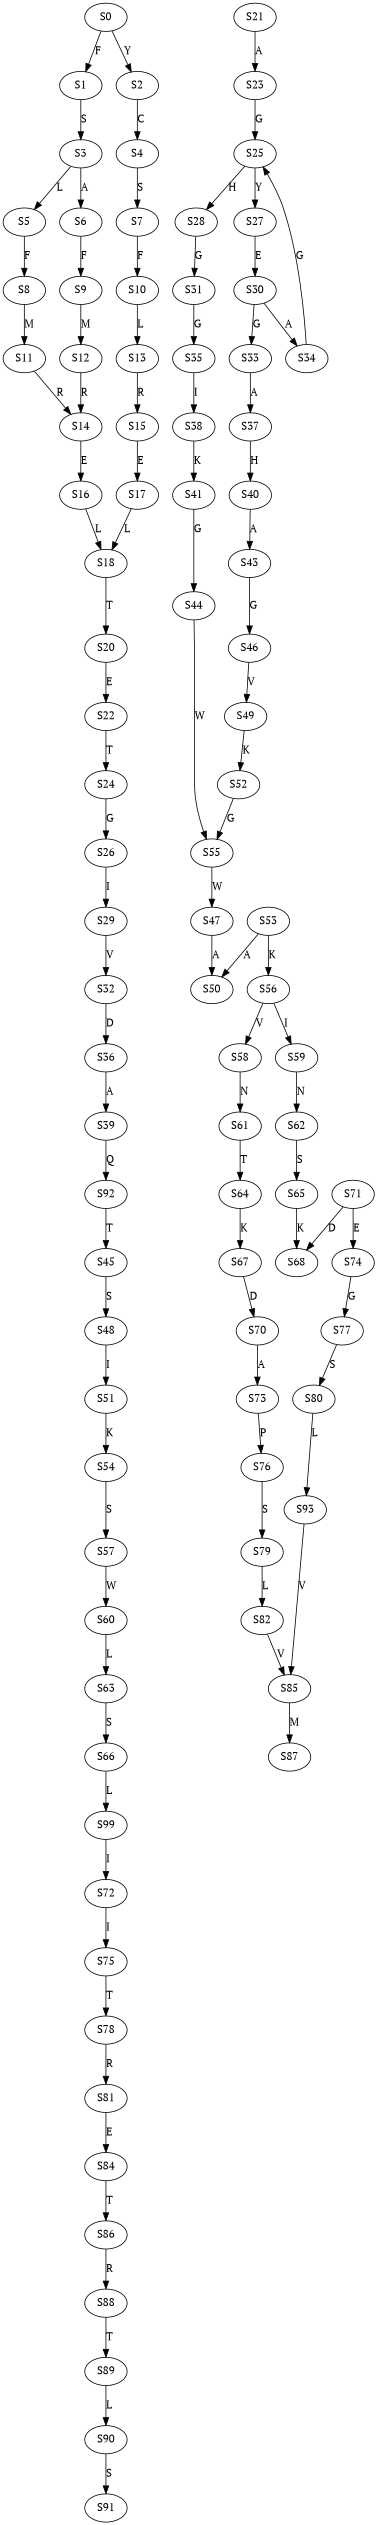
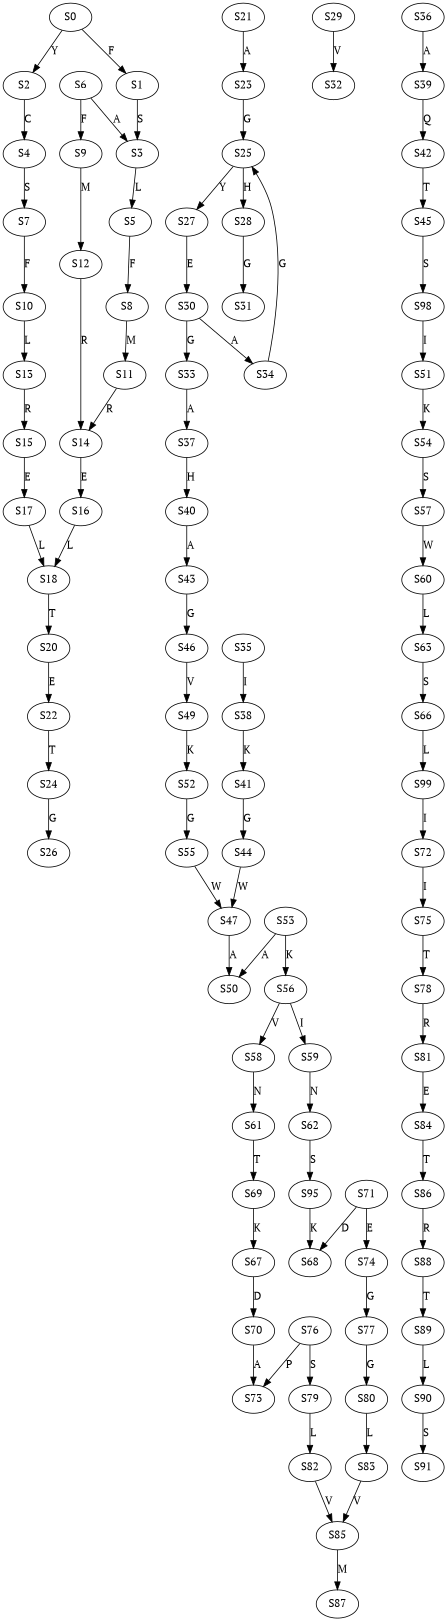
(81, 184) -> (107, 117)
(194, 321) -> none
(195, 726) -> (237, 883)
(106, 883) -> none
(106, 1020) -> none
(106, 1194) -> (423, 154)
(240, 1194) -> (253, 1194)
(297, 1194) -> (310, 1194)
(106, 1331) -> (423, 307)
(333, 1365) -> (370, 1365)
(259, 1429) -> (284, 1362)
(305, 1510) -> (366, 1467)
